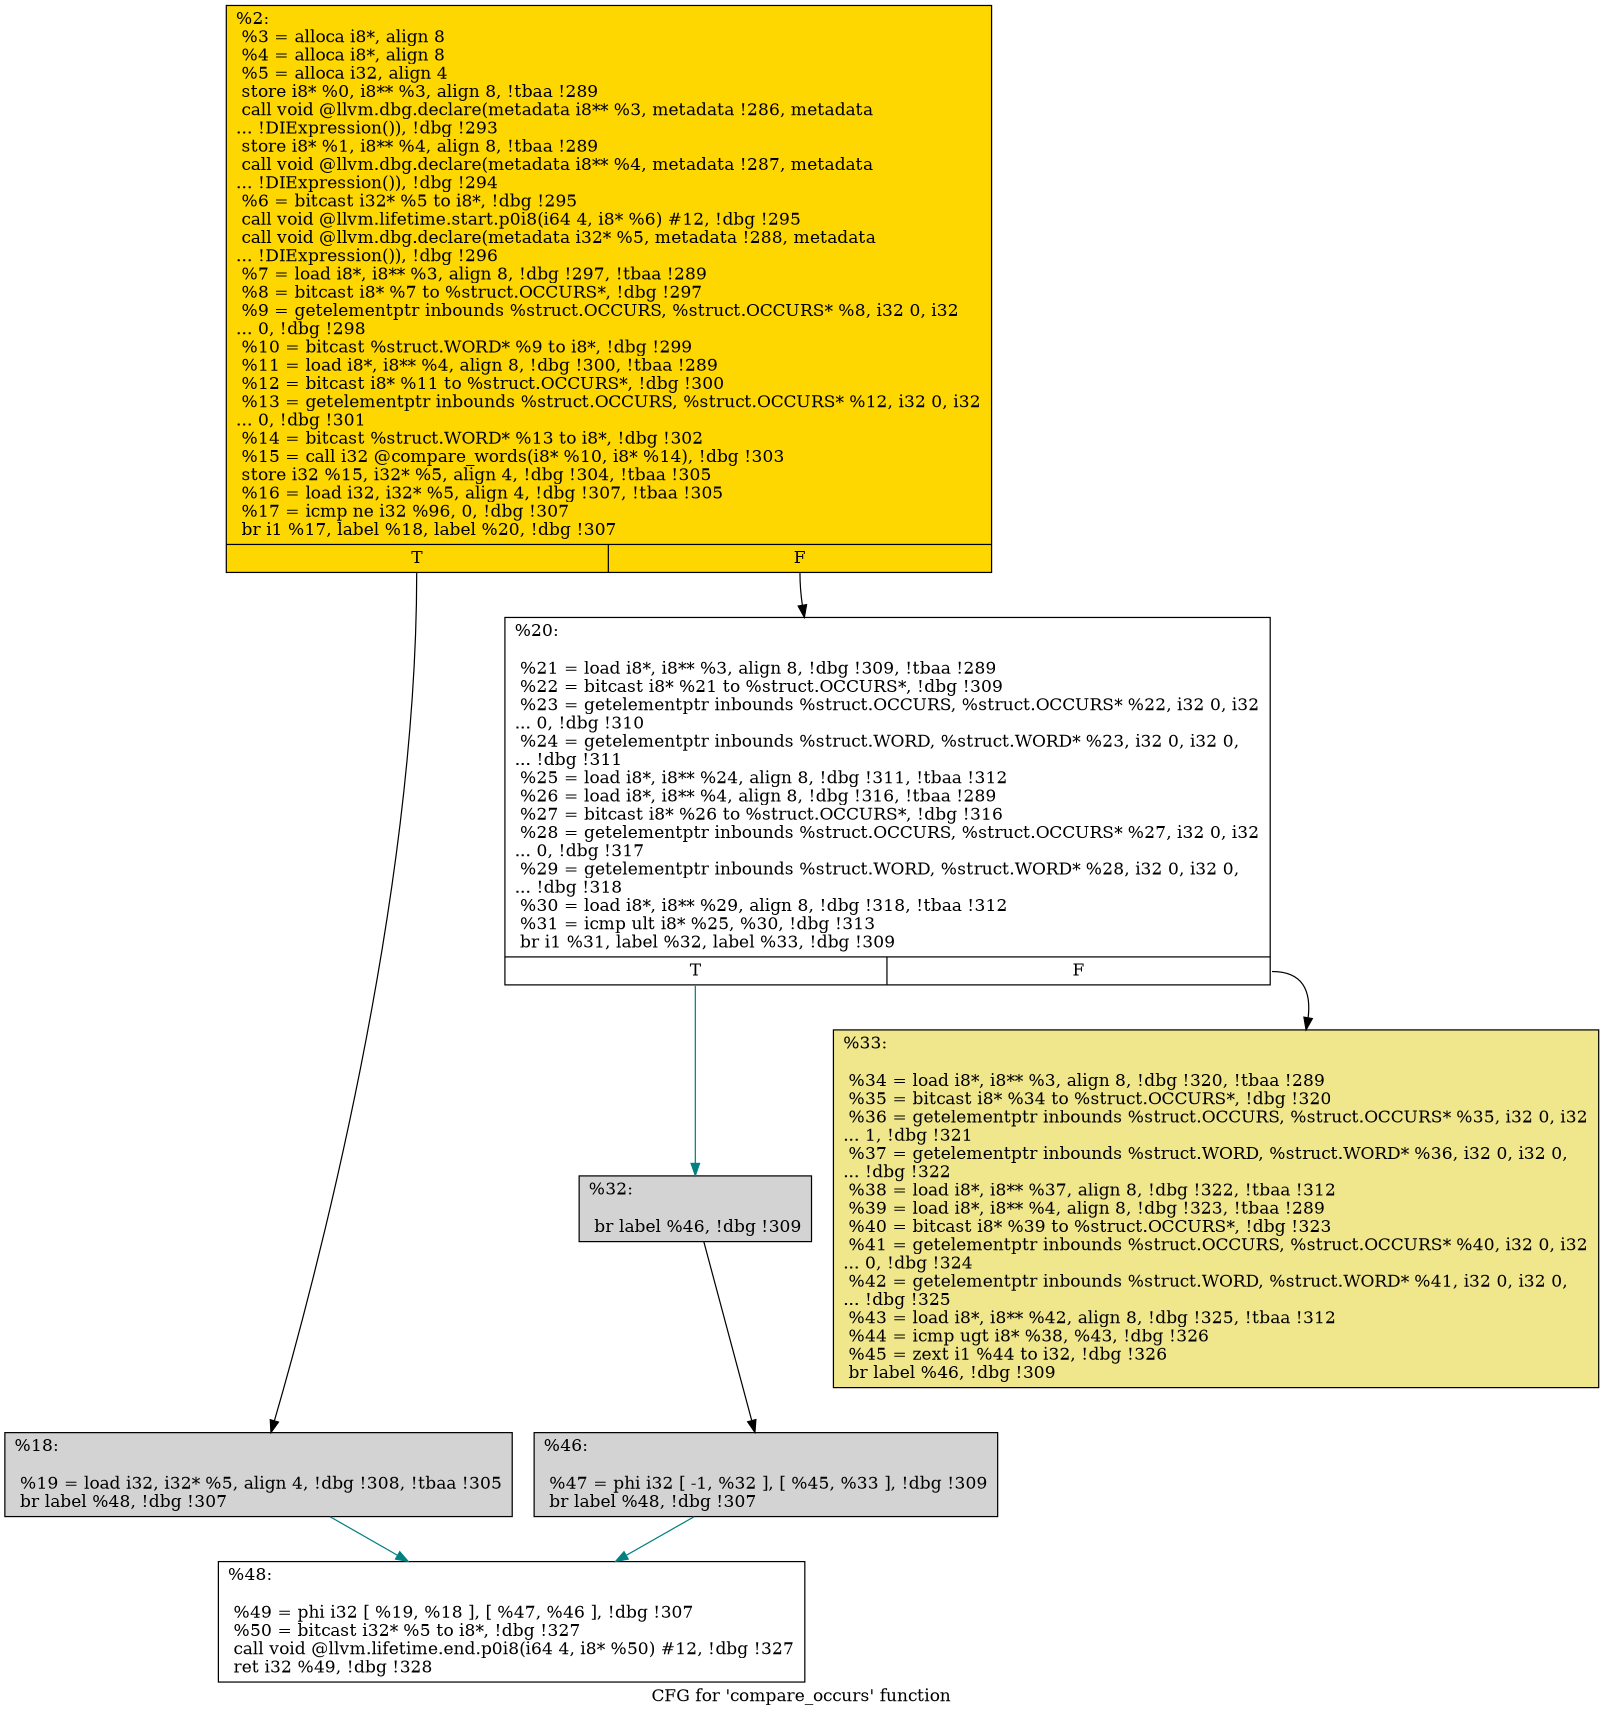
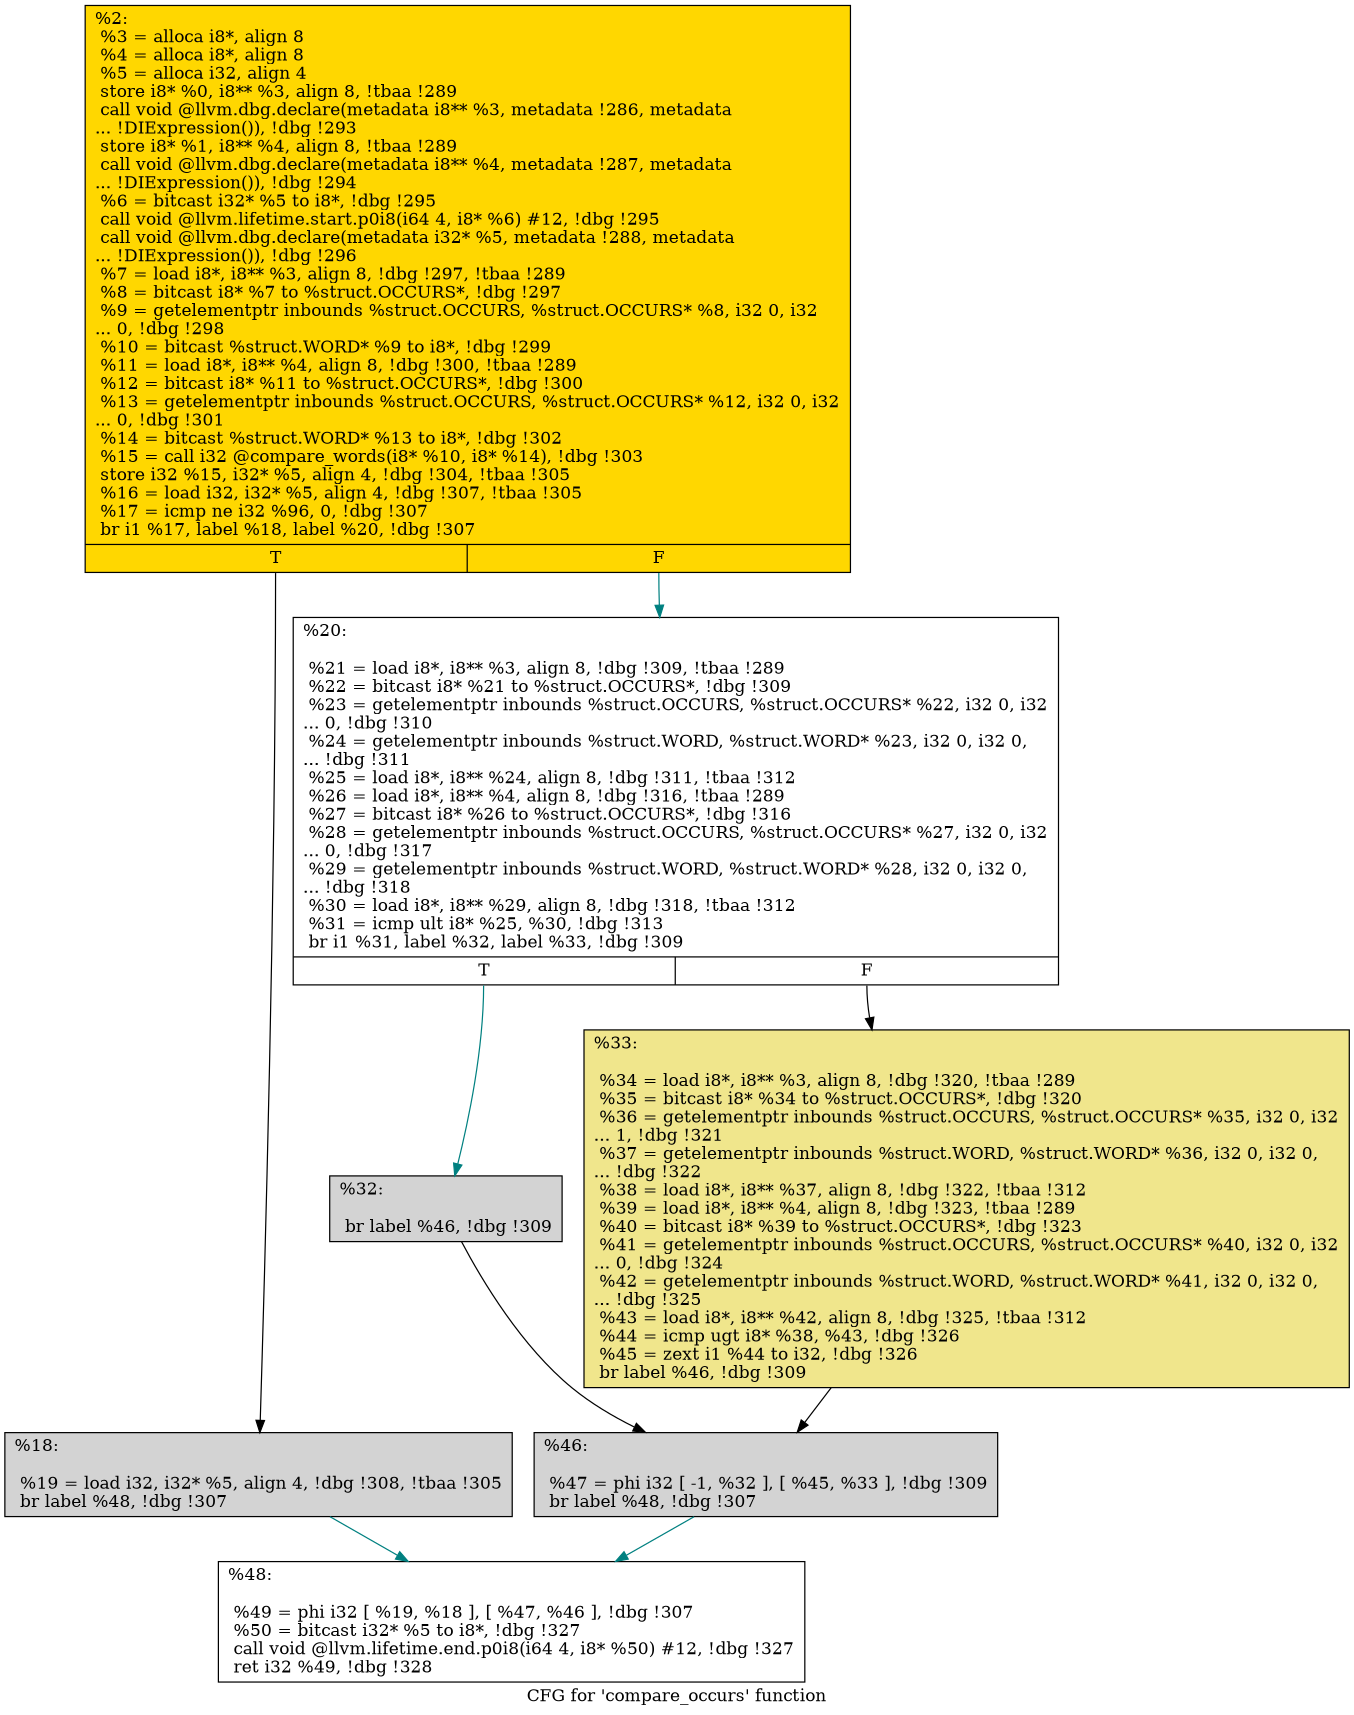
(801, 589) -> (659, 589)
none -> (818, 1405)
